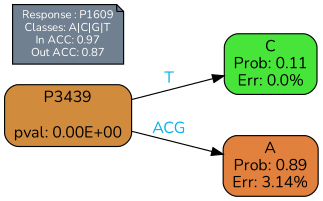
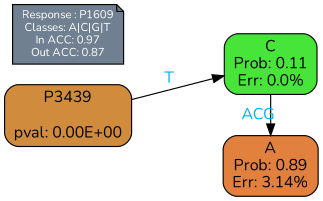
(172, 141) -> (271, 109)
